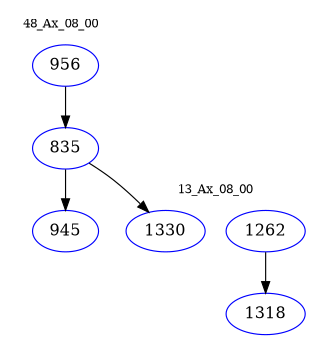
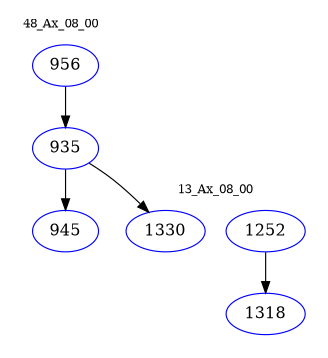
(66, 148) -> (66, 148)
(266, 231) -> (266, 231)
